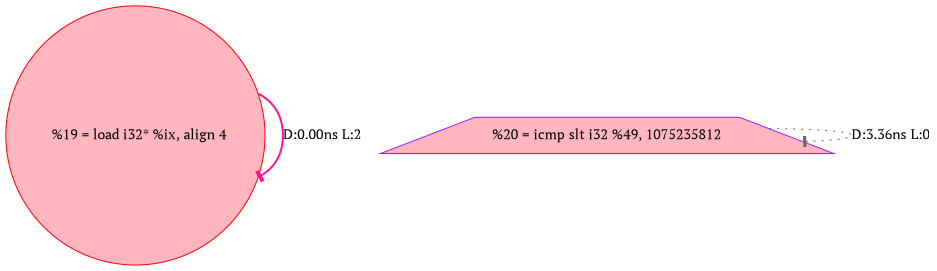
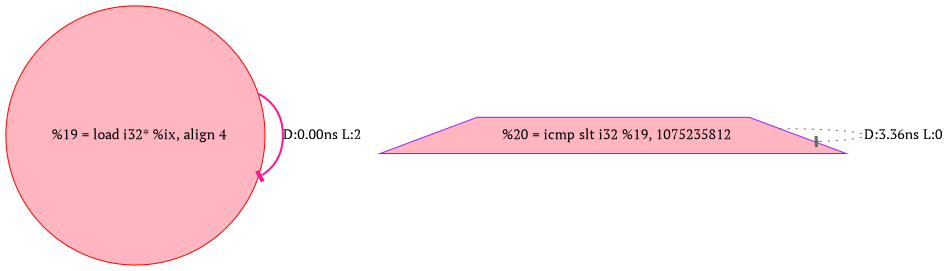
(607, 135) -> (613, 135)
